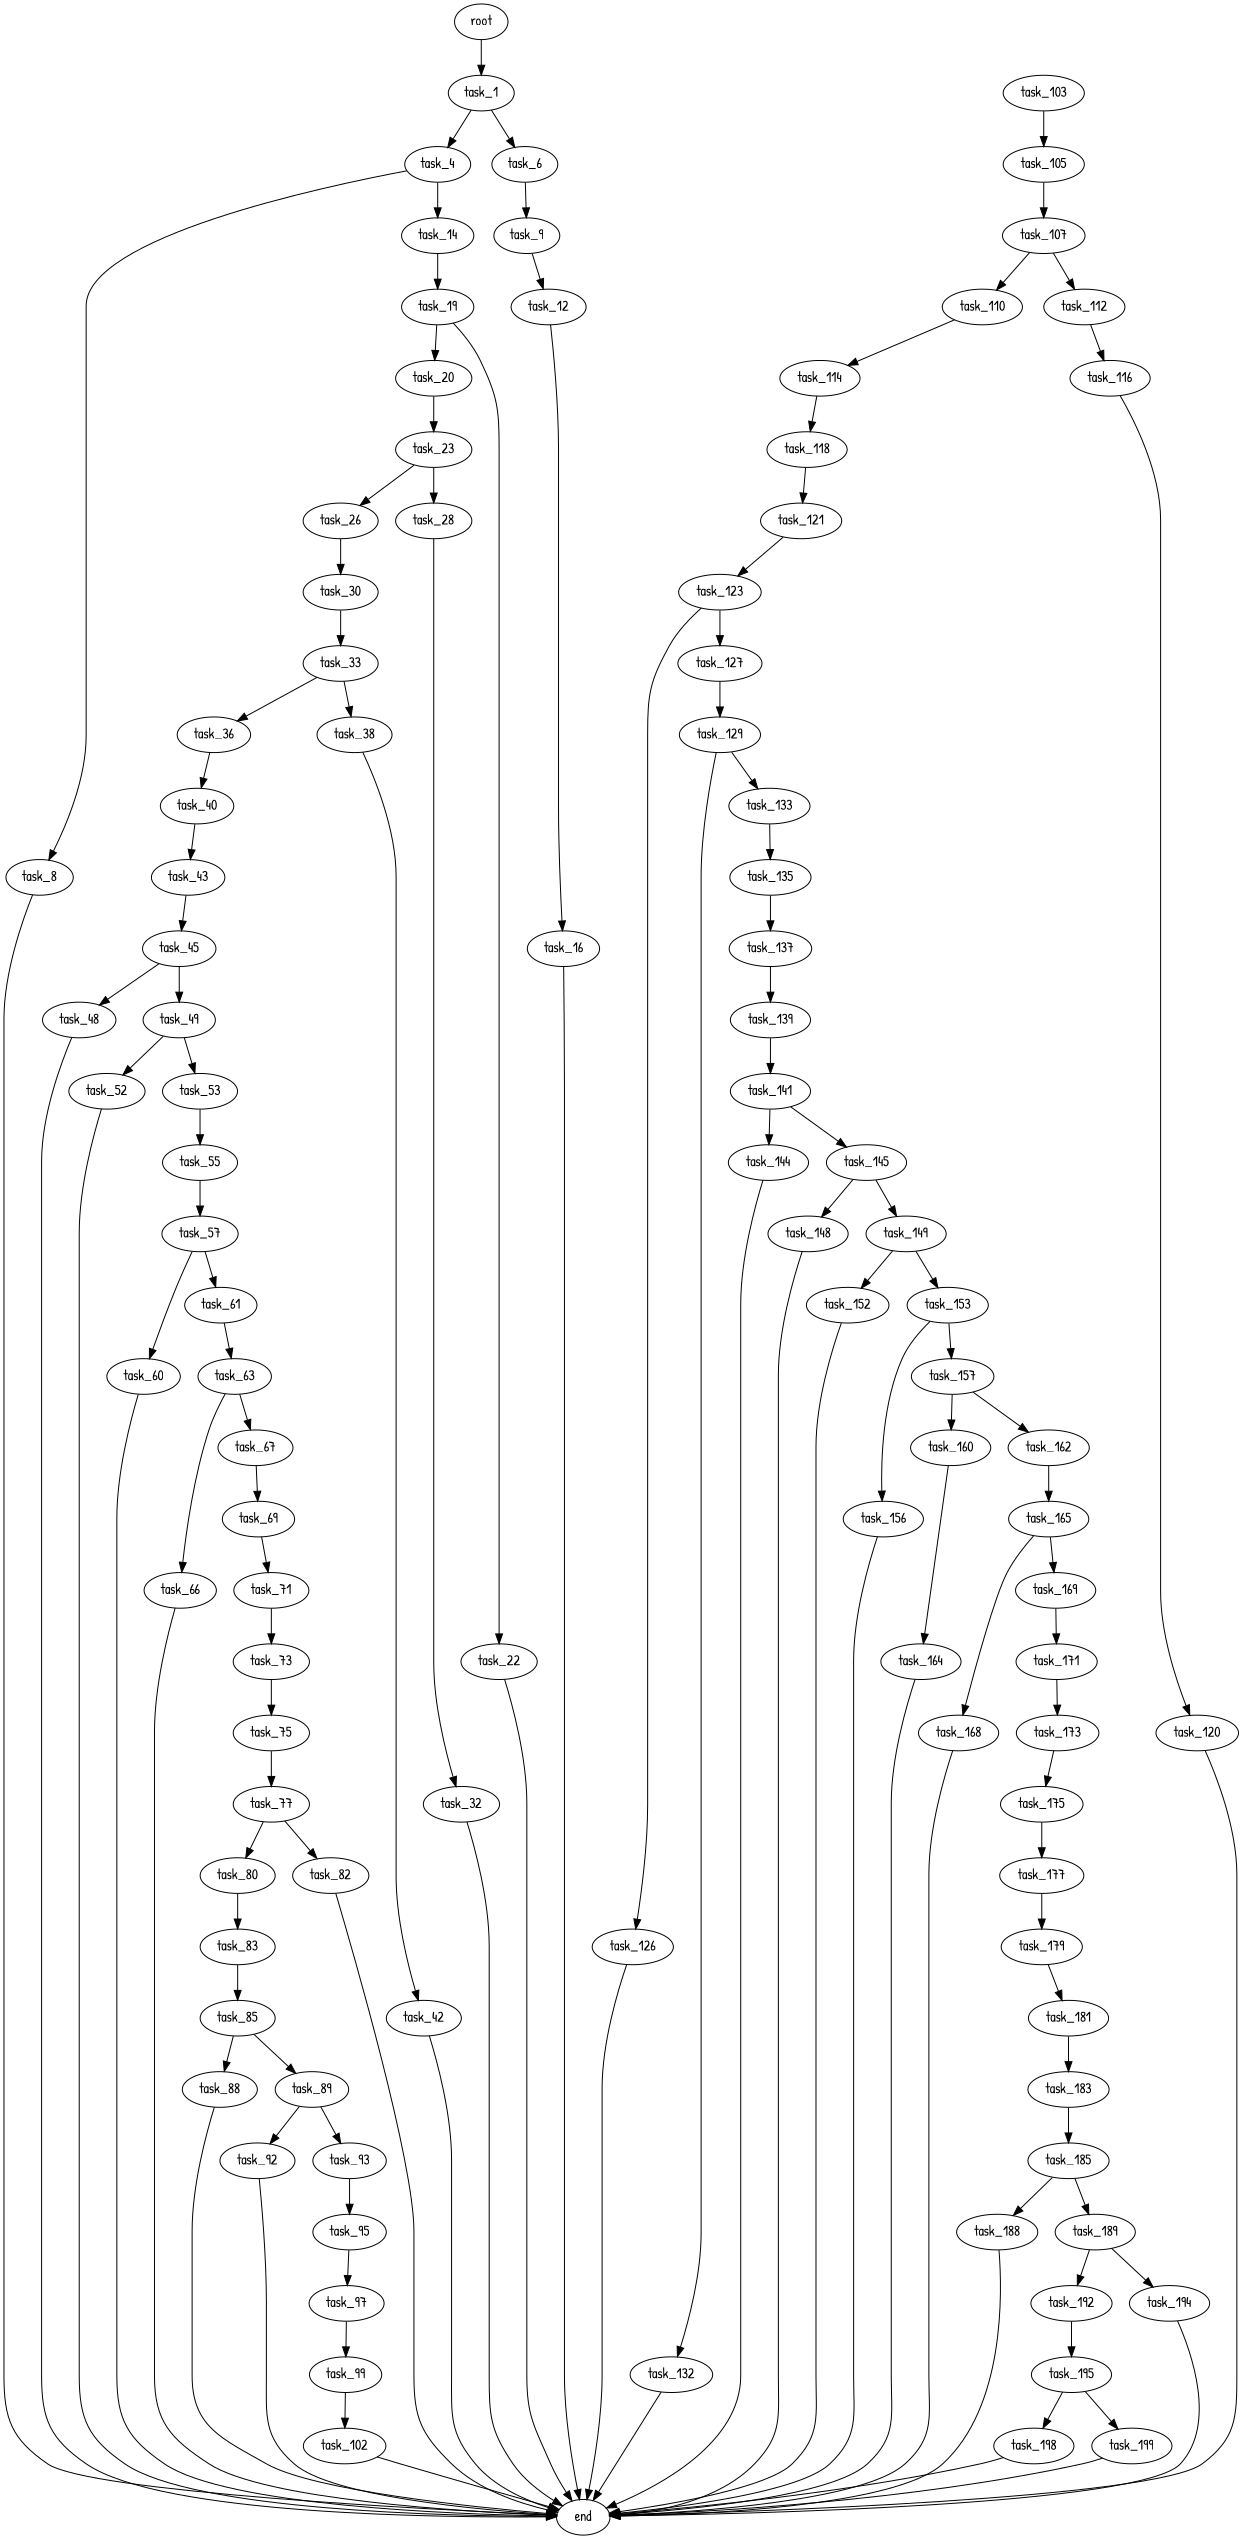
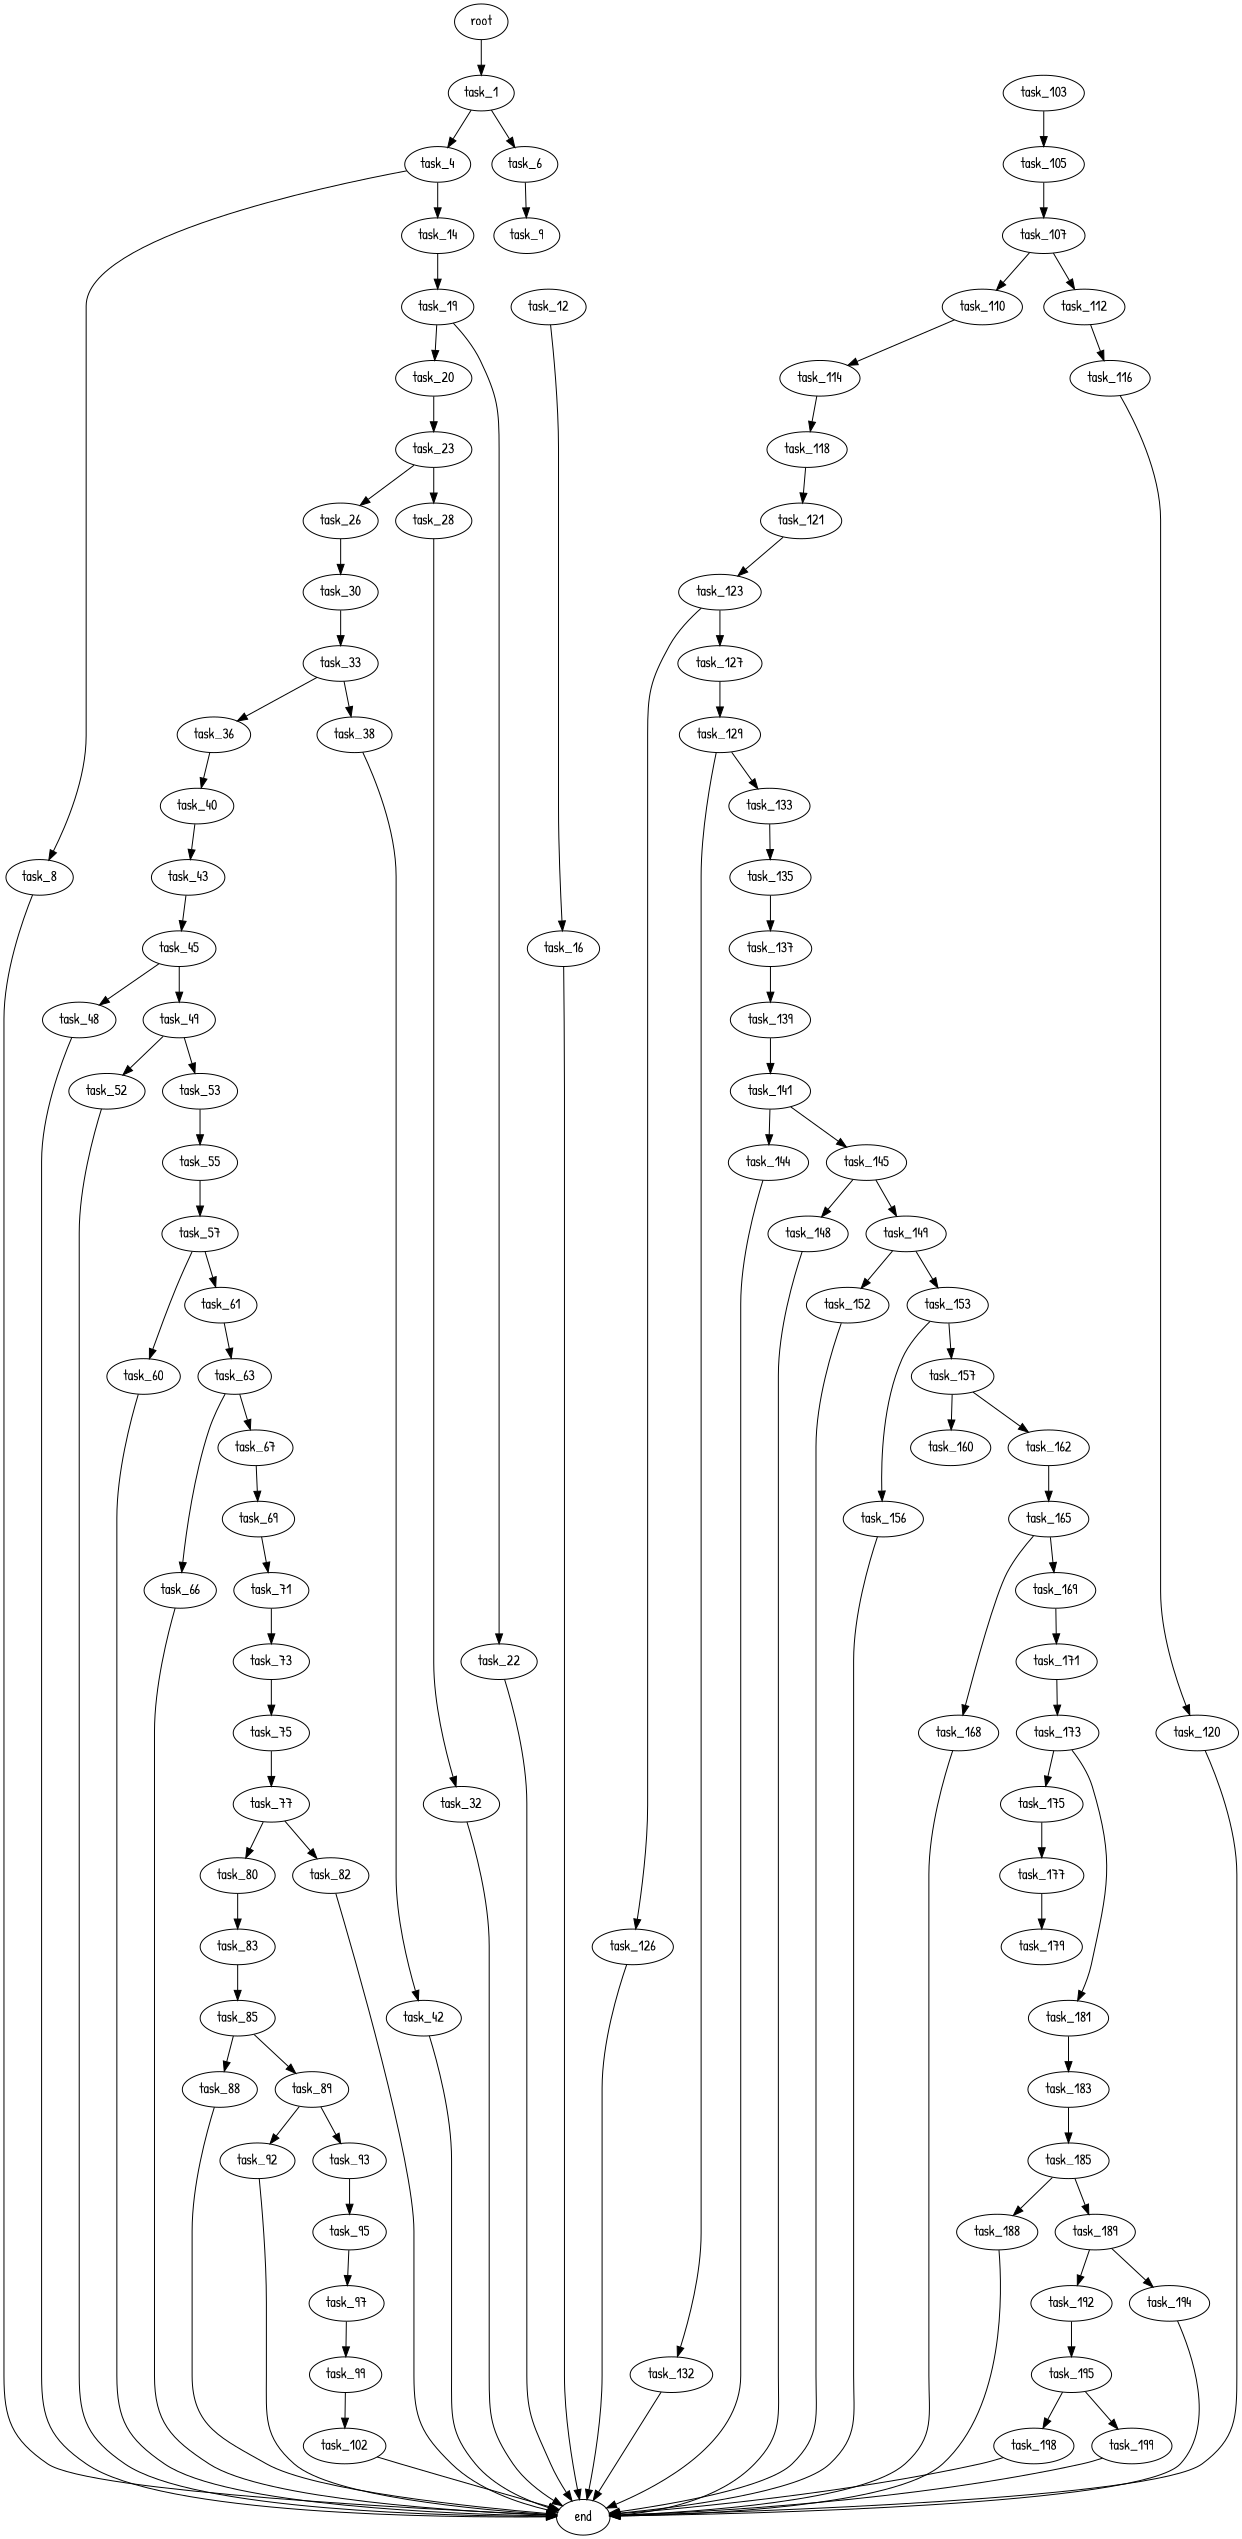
(536, 266) -> none
(921, 1662) -> none
(1053, 1978) -> (1106, 1869)
